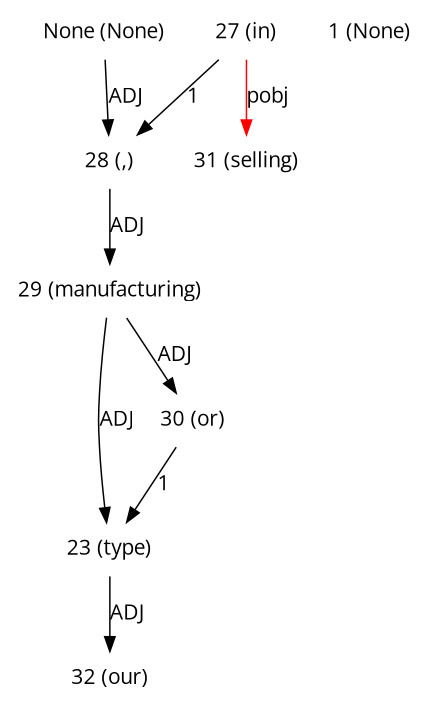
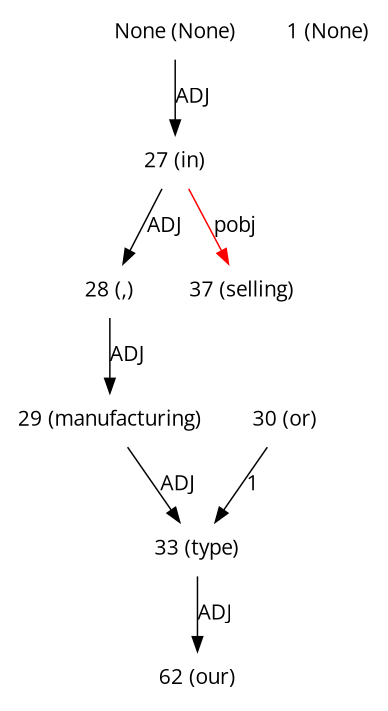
(107, 90) -> (175, 90)
(194, 97) -> (165, 226)
(246, 162) -> (242, 291)
(147, 349) -> none
(110, 549) -> (197, 549)
(110, 679) -> (197, 679)
